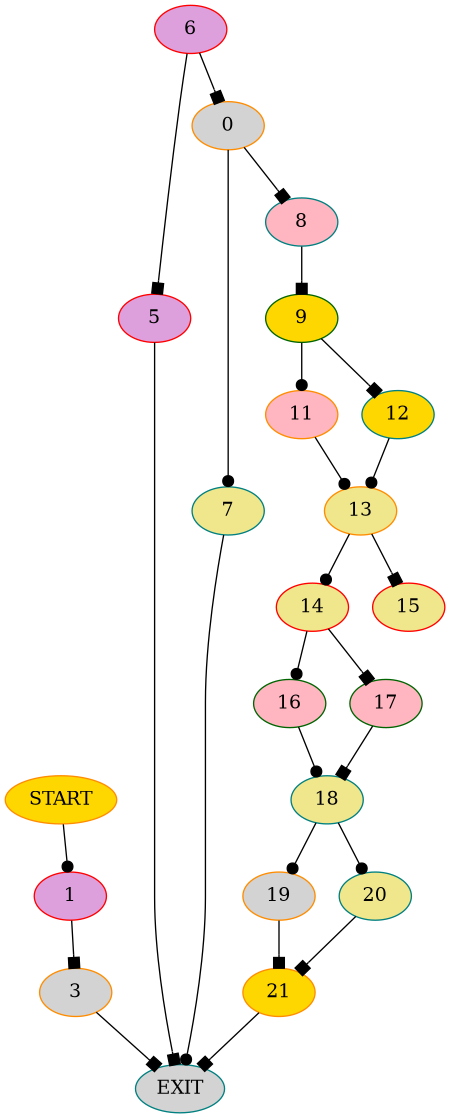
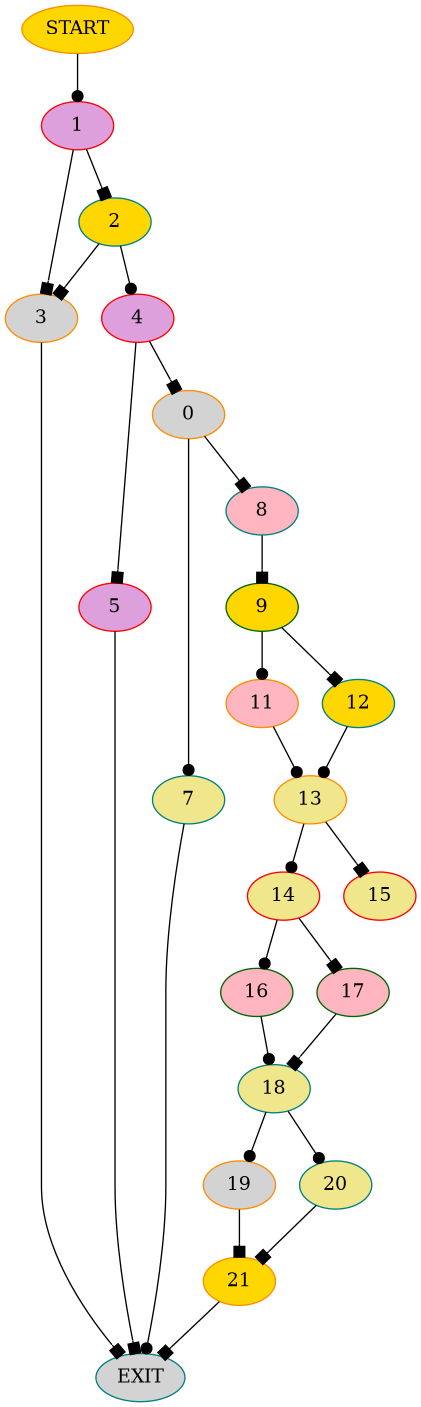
(191, 29) -> (138, 318)
none -> (115, 222)
